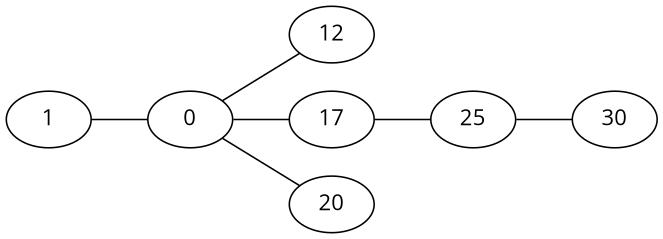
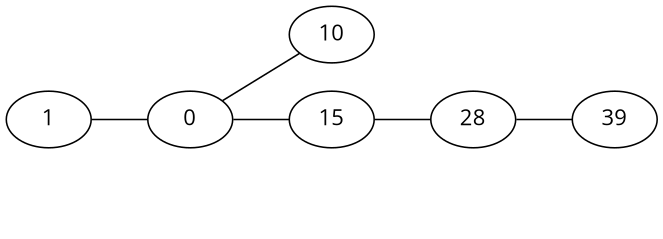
(332, 35) -> (332, 35)
(332, 119) -> (332, 119)
(473, 119) -> (473, 119)
(615, 119) -> (615, 119)
(332, 204) -> none
